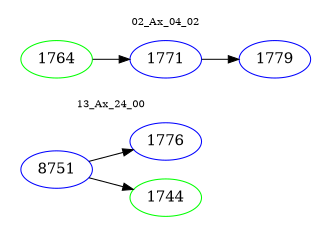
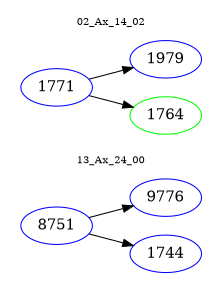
(166, 22) -> (111, 22)
(106, 59) -> (106, 100)
(275, 59) -> (166, 59)
(166, 141) -> (166, 198)
(166, 198) -> (166, 254)
